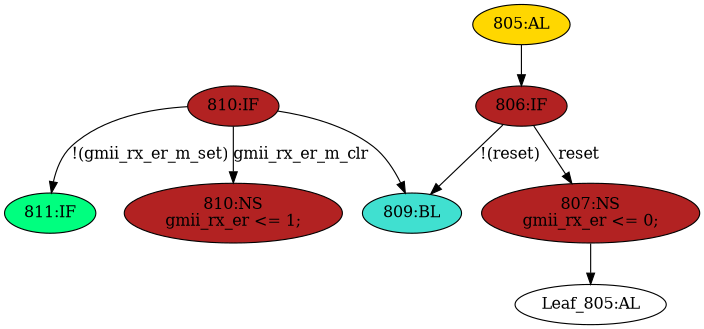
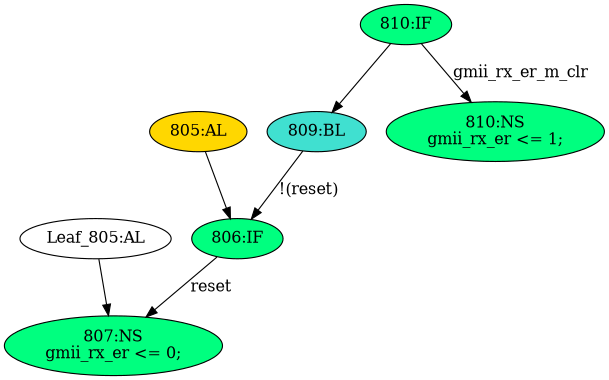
(233, 106) -> (406, 25)
(521, 106) -> (237, 239)
(471, 156) -> (281, 180)
(50, 213) -> none
(233, 213) -> (495, 132)
(591, 213) -> (113, 346)
(591, 258) -> (103, 282)
